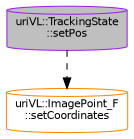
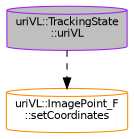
(67, 28) -> (67, 28)
